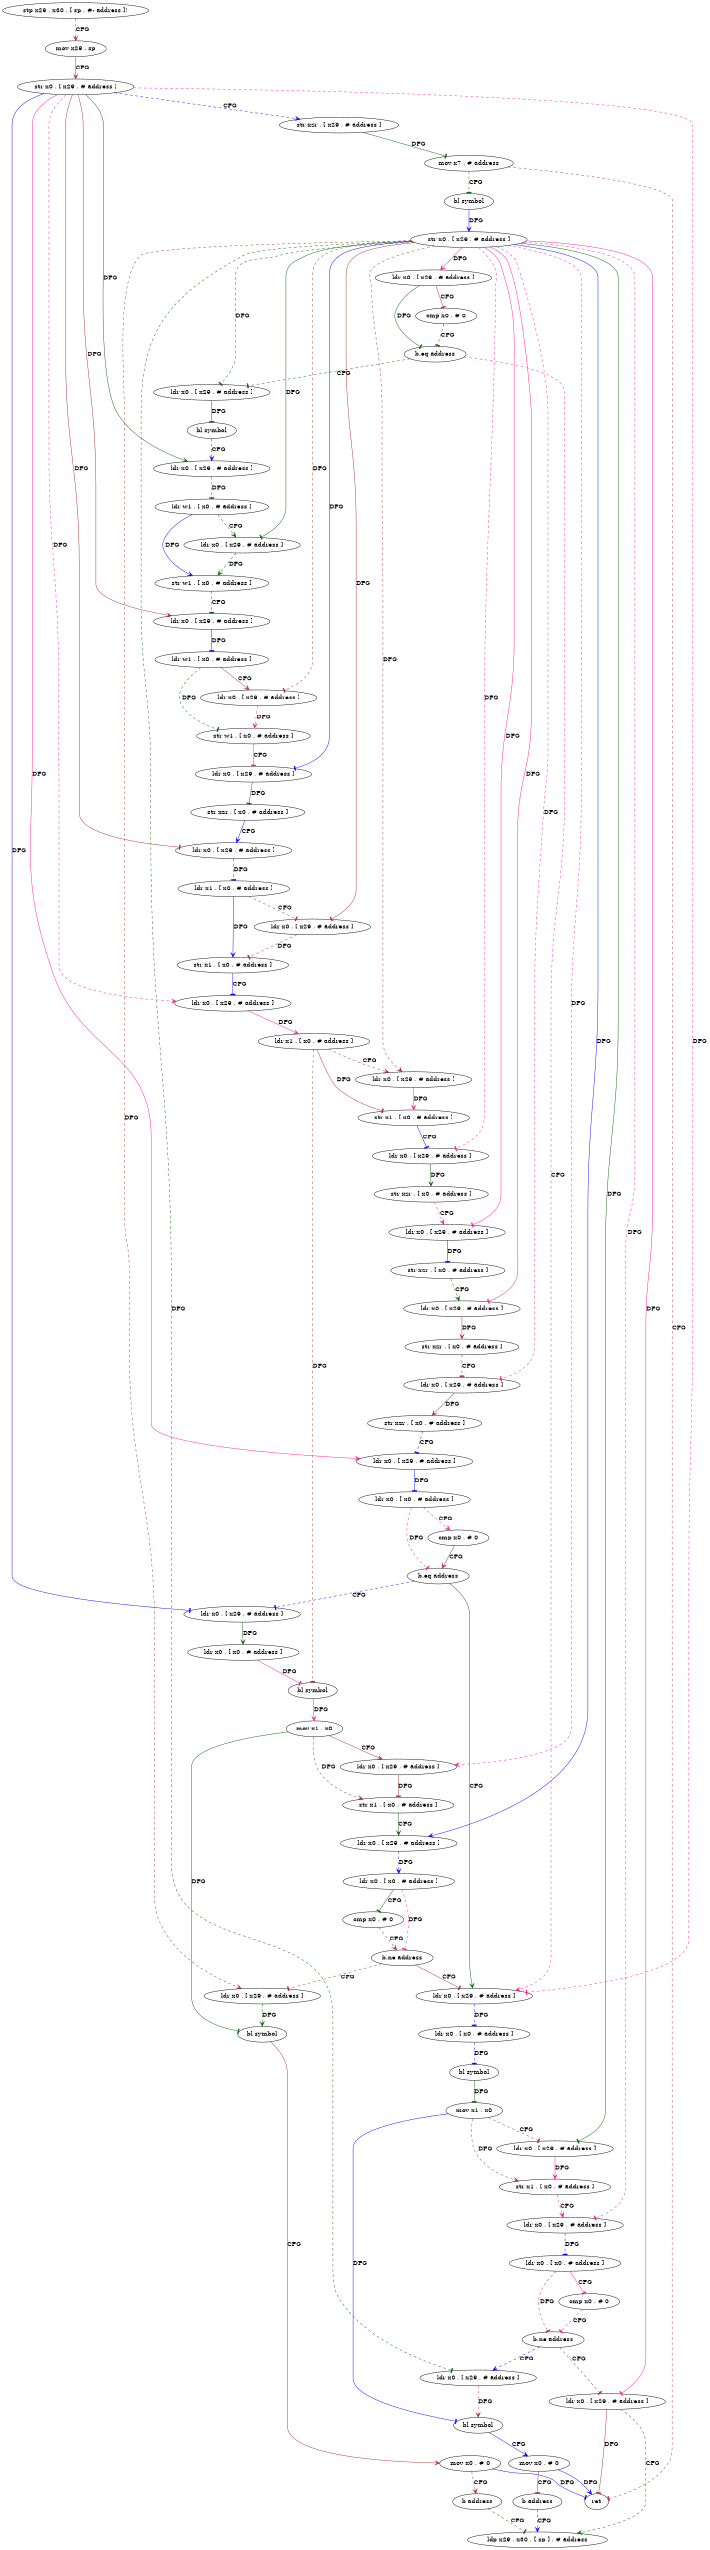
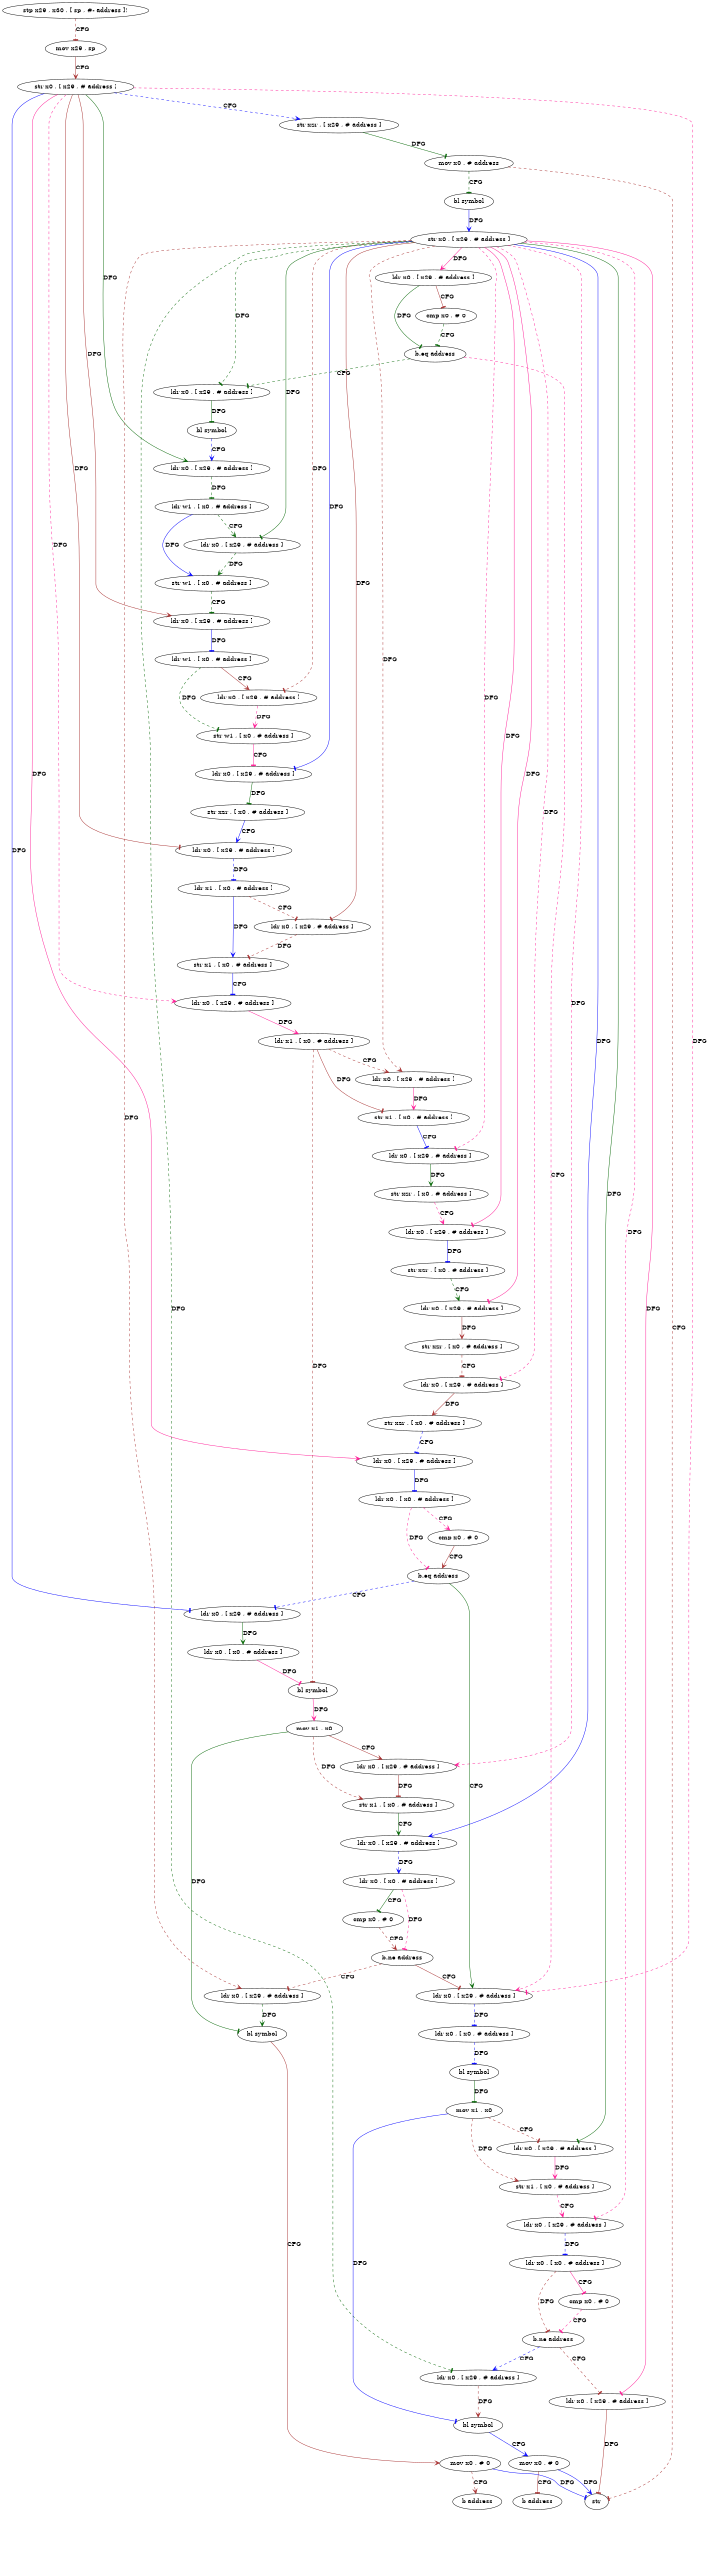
(76, 29) -> (76, 29)
(469, 163) -> (469, 163)
(597, 2502) -> (597, 2502)
(537, 2540) -> none
